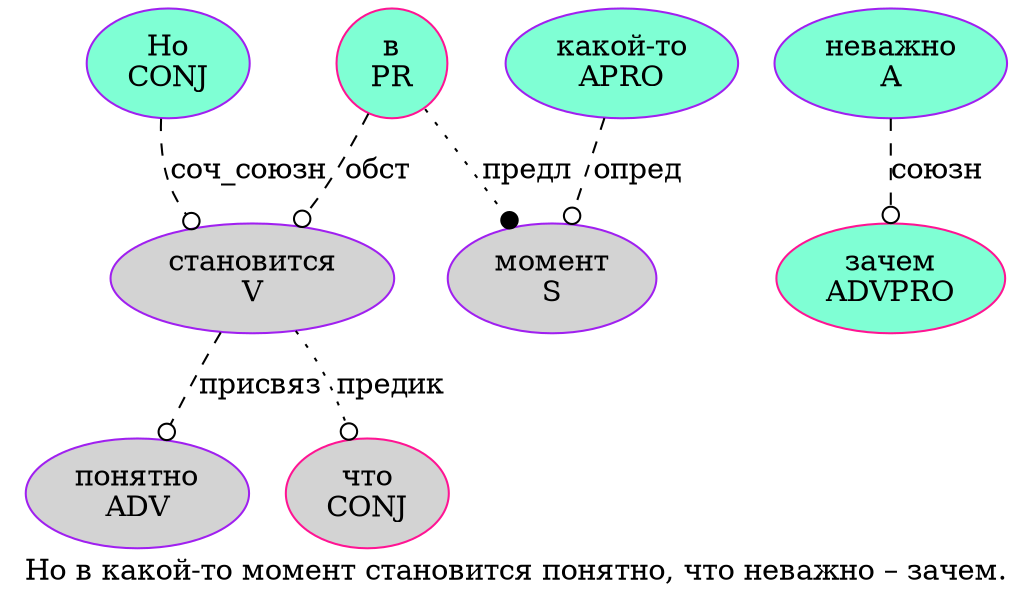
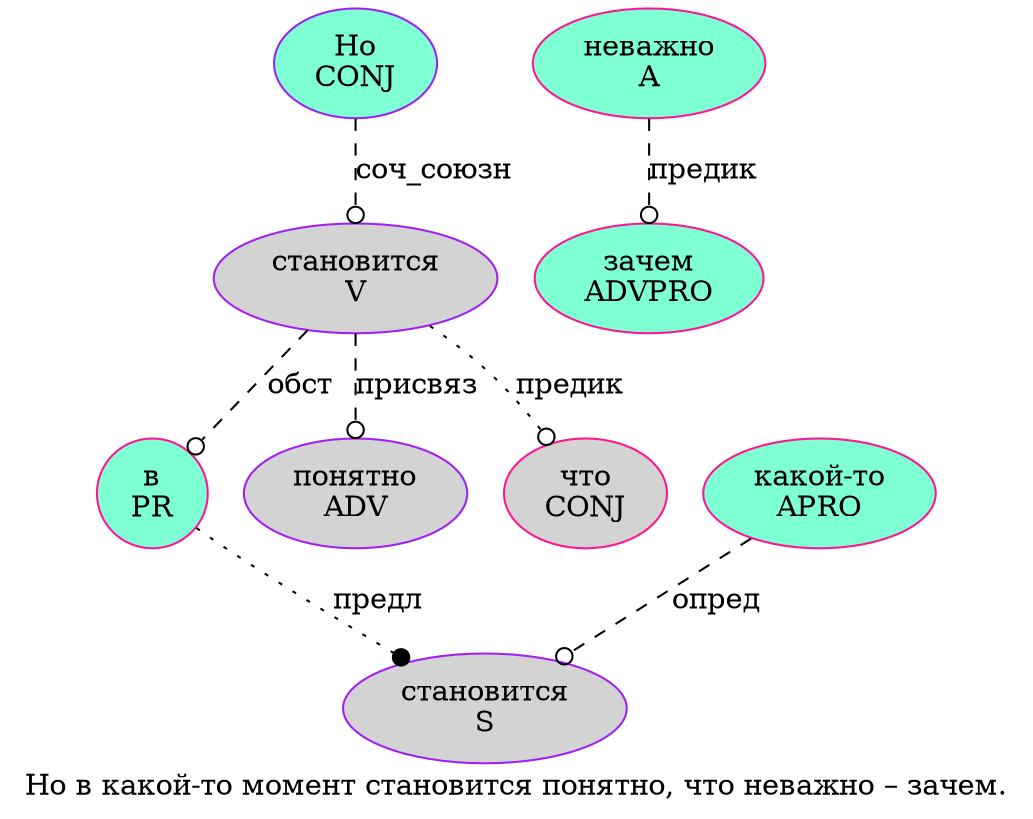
(622, 63) -> (820, 493)
(891, 63) -> (649, 63)
(340, 164) -> (255, 385)
(937, 171) -> (704, 171)
(552, 278) -> (485, 708)
